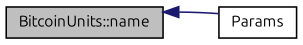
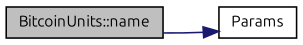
(199, 13) -> (183, 33)
